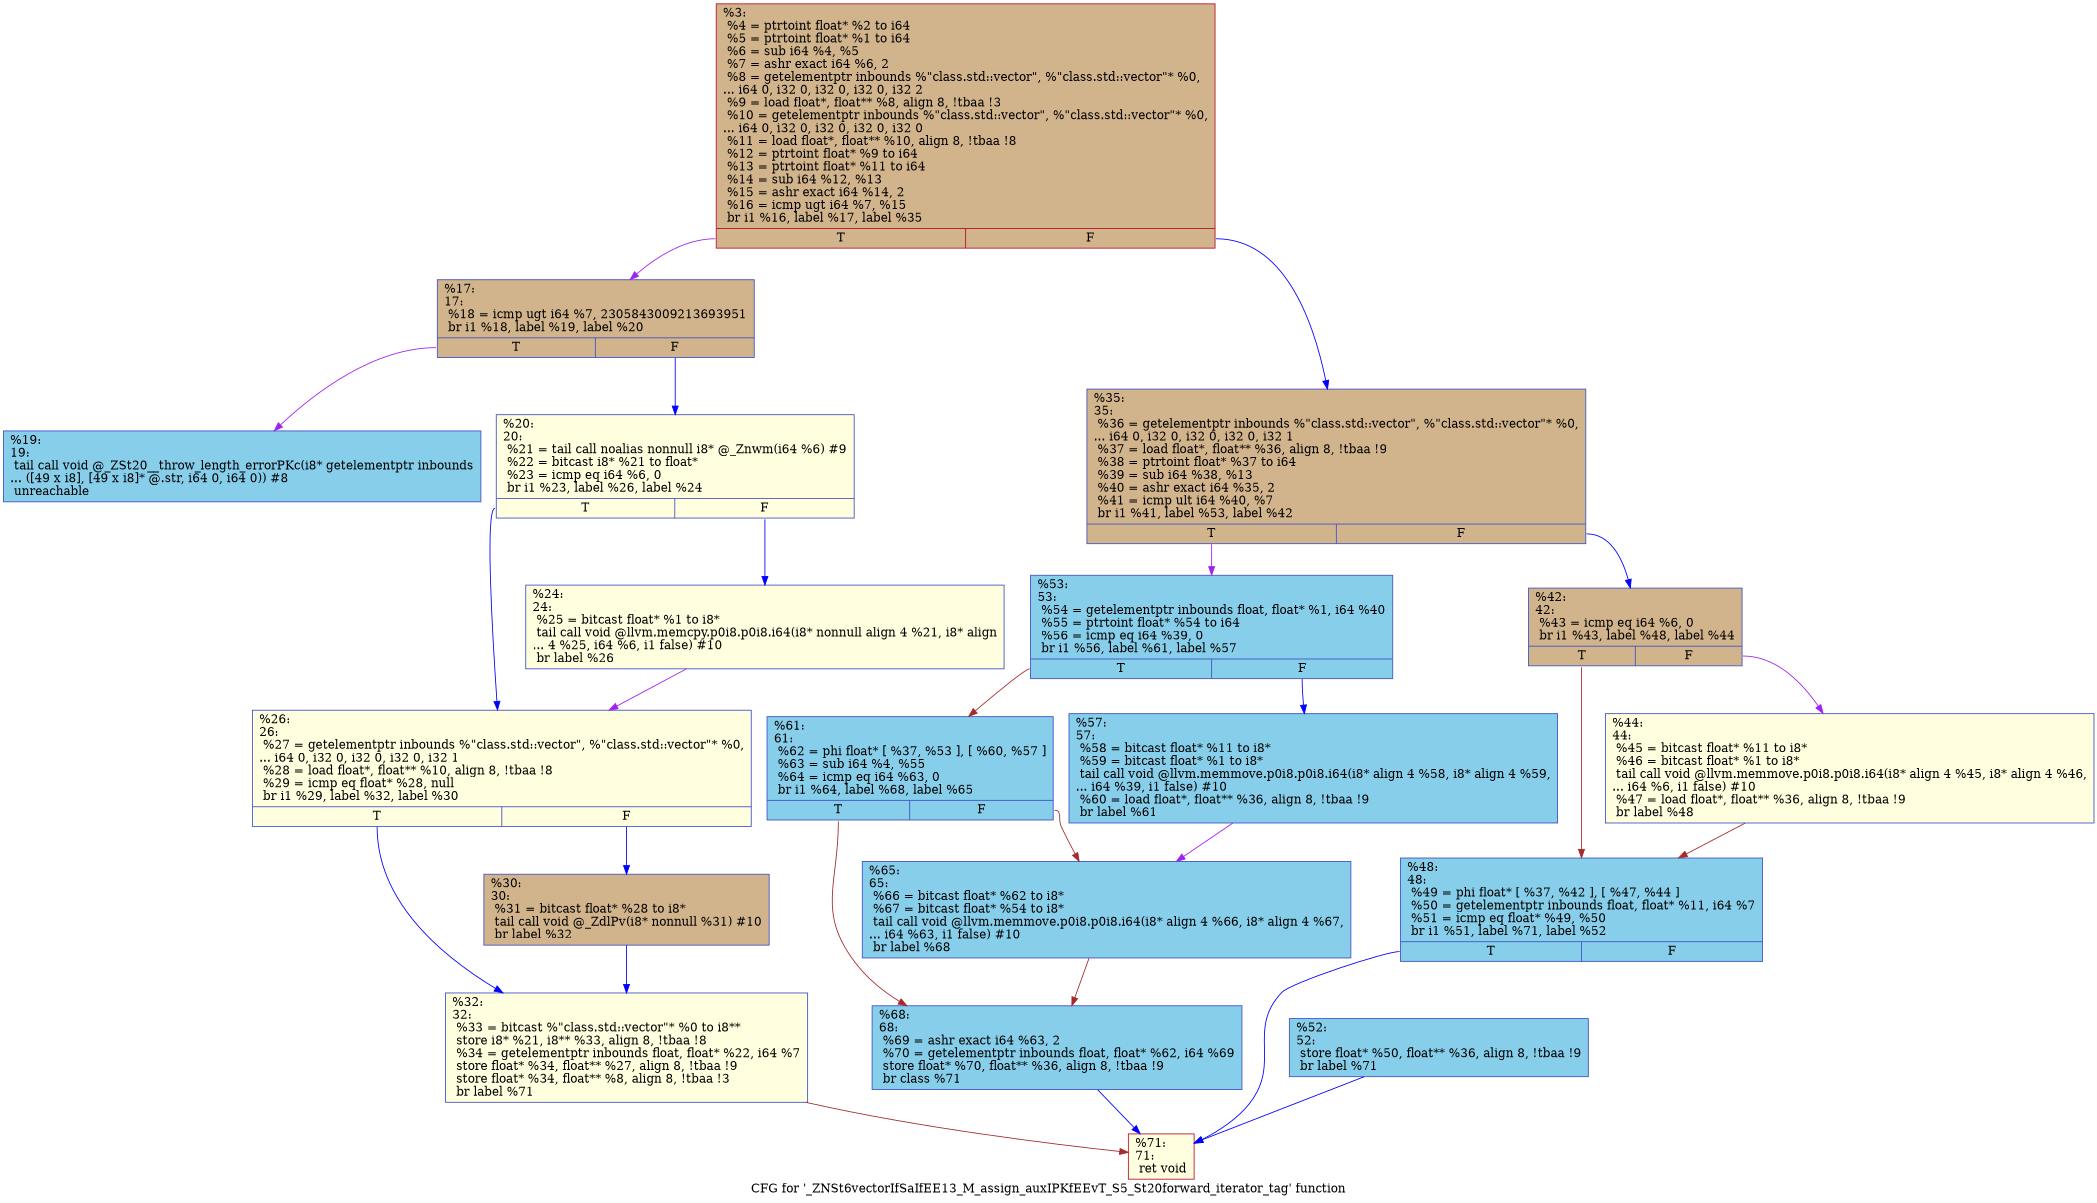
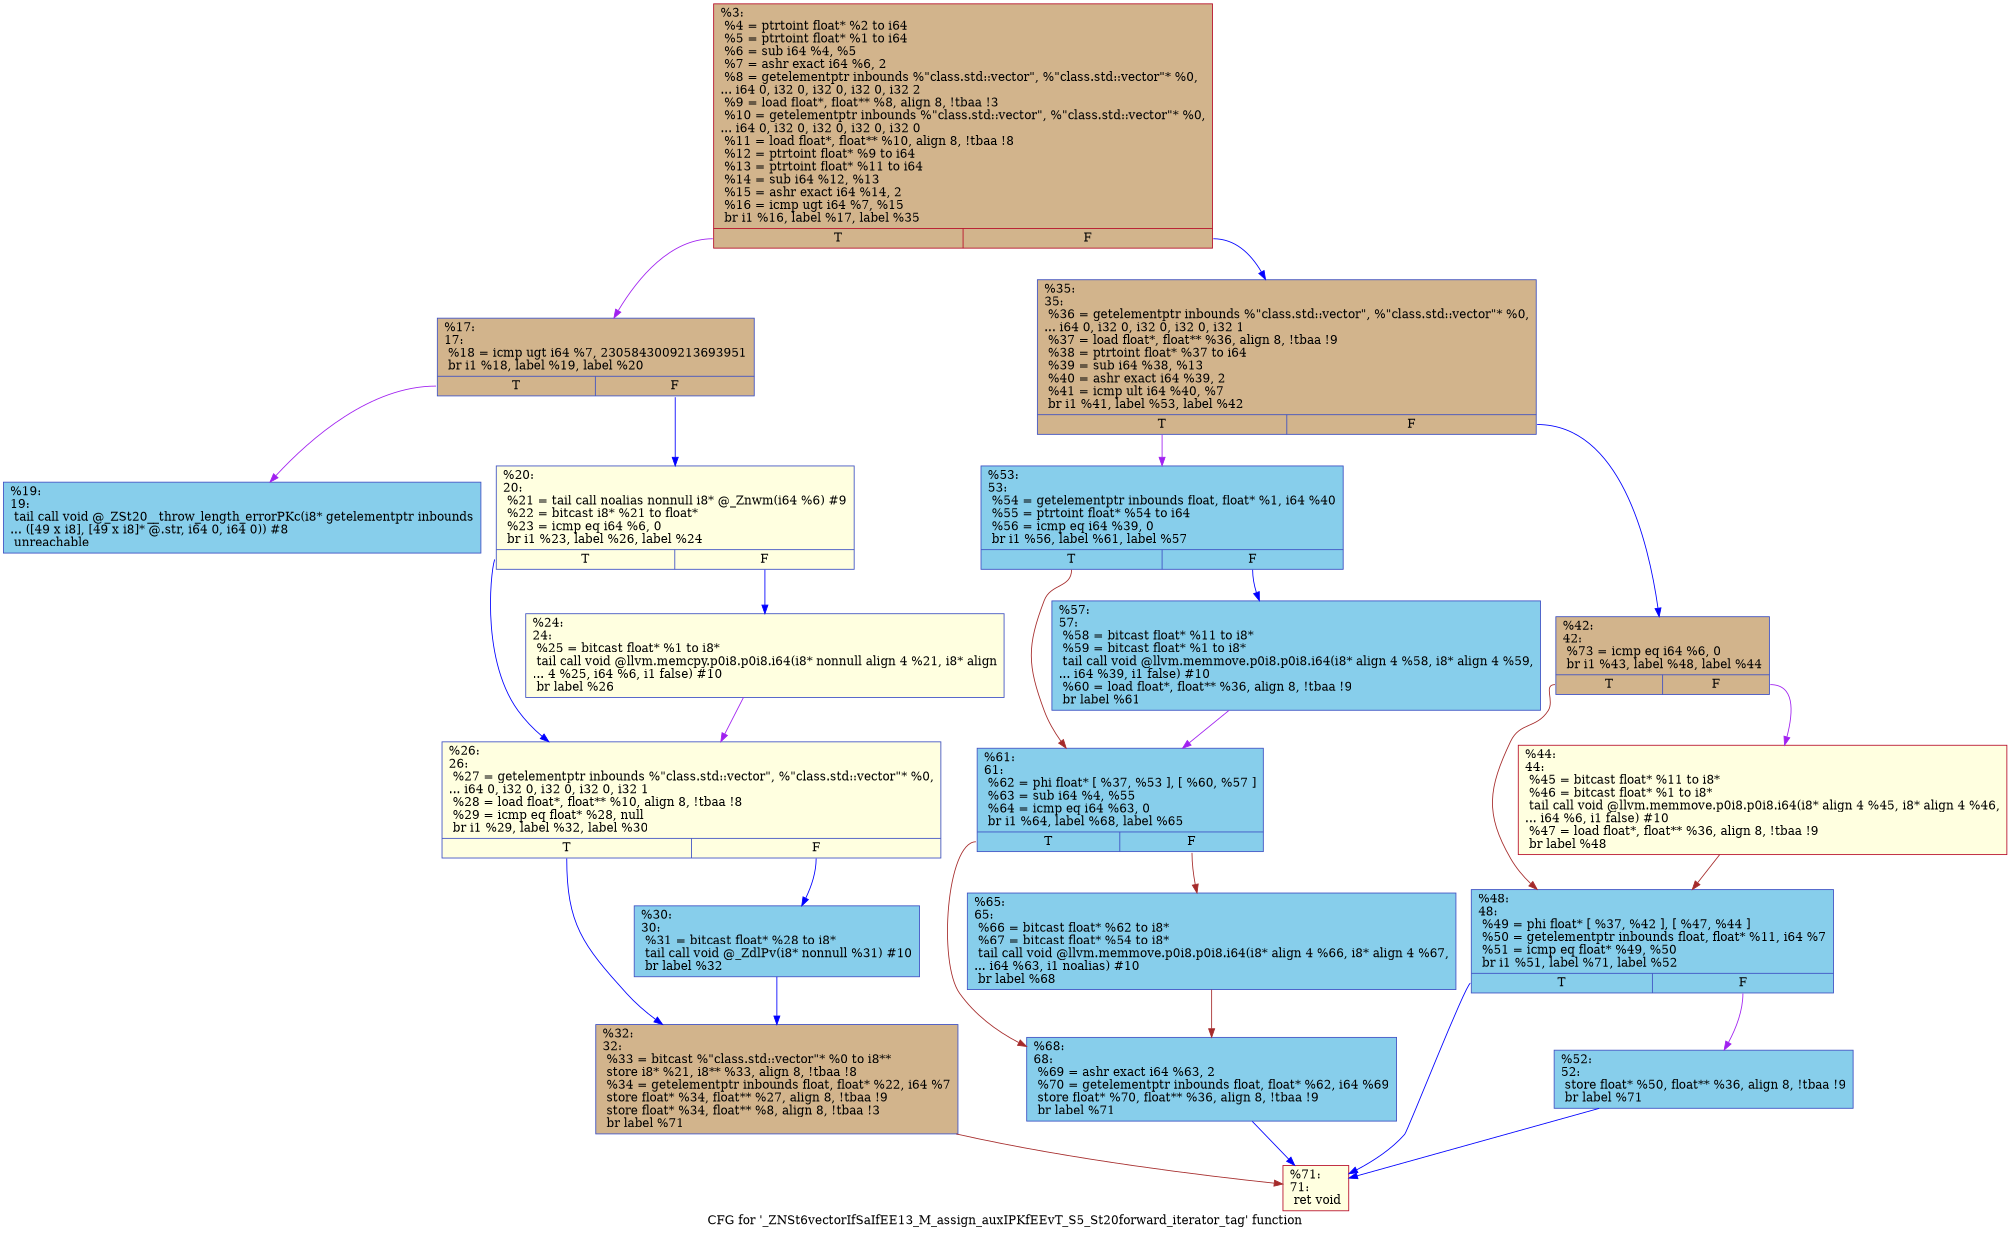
(1185, 488) -> (1135, 379)
(1615, 623) -> (1642, 652)
(1850, 768) -> (1763, 800)
(1208, 840) -> (1209, 727)
(627, 910) -> (777, 941)
(945, 935) -> (1057, 966)
none -> (1739, 1019)
(627, 1048) -> (777, 1079)
(920, 1079) -> (1075, 1111)
